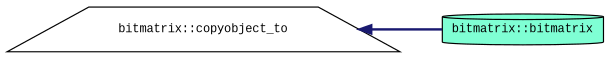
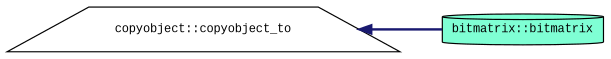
(204, 29) -> (204, 29)
